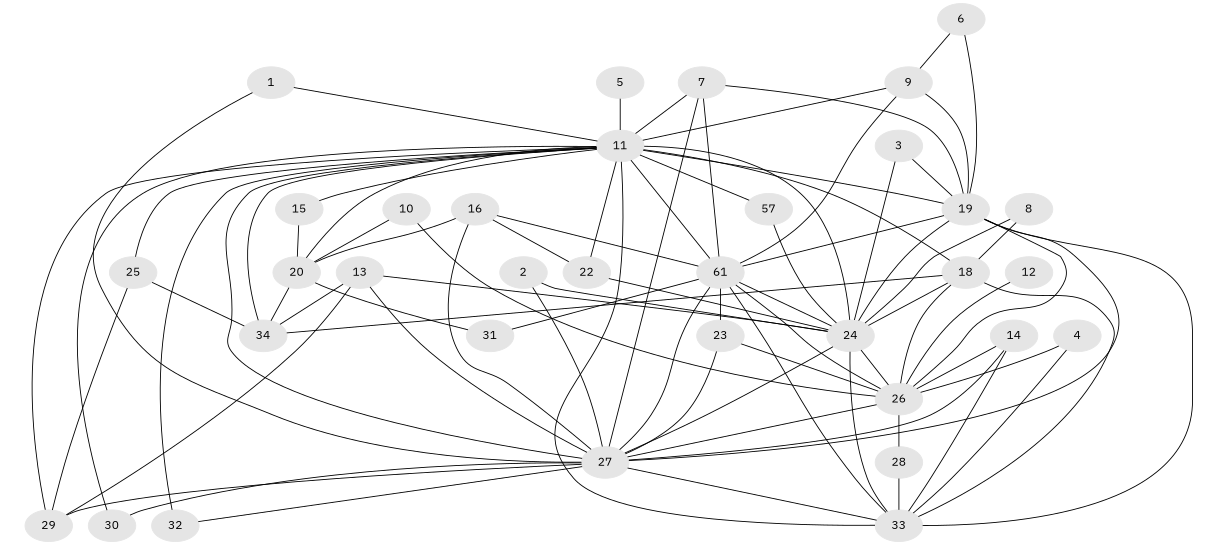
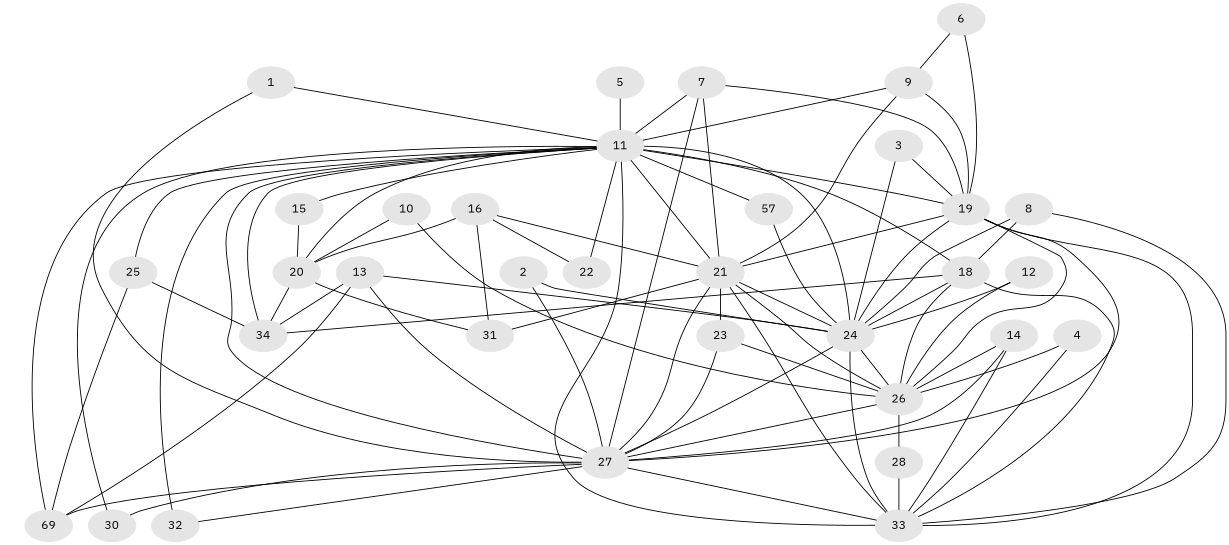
(720, 273) -> (720, 273)
(713, 303) -> (942, 308)
(469, 365) -> (483, 273)
none -> (1221, 431)
(49, 526) -> (49, 526)
